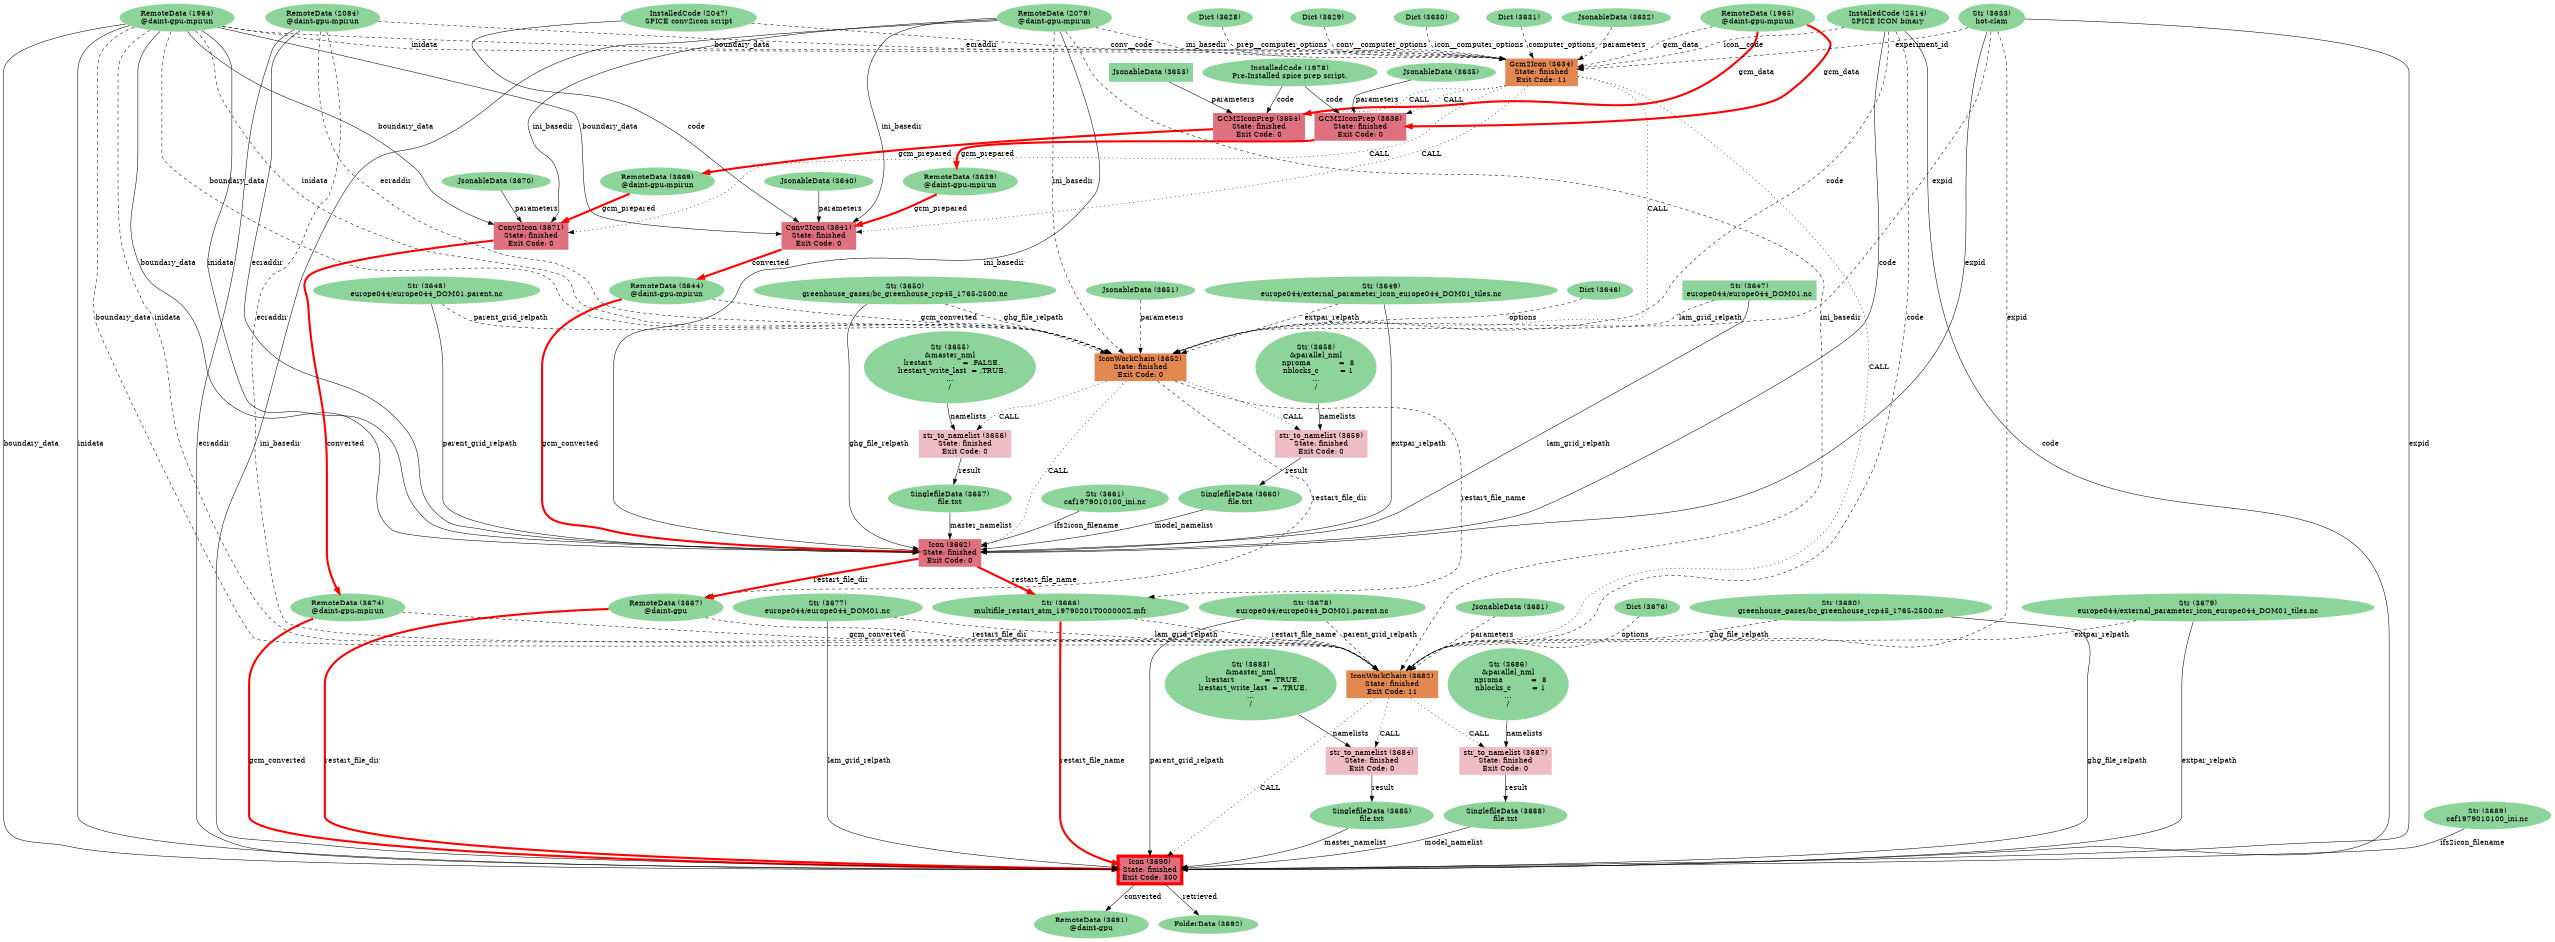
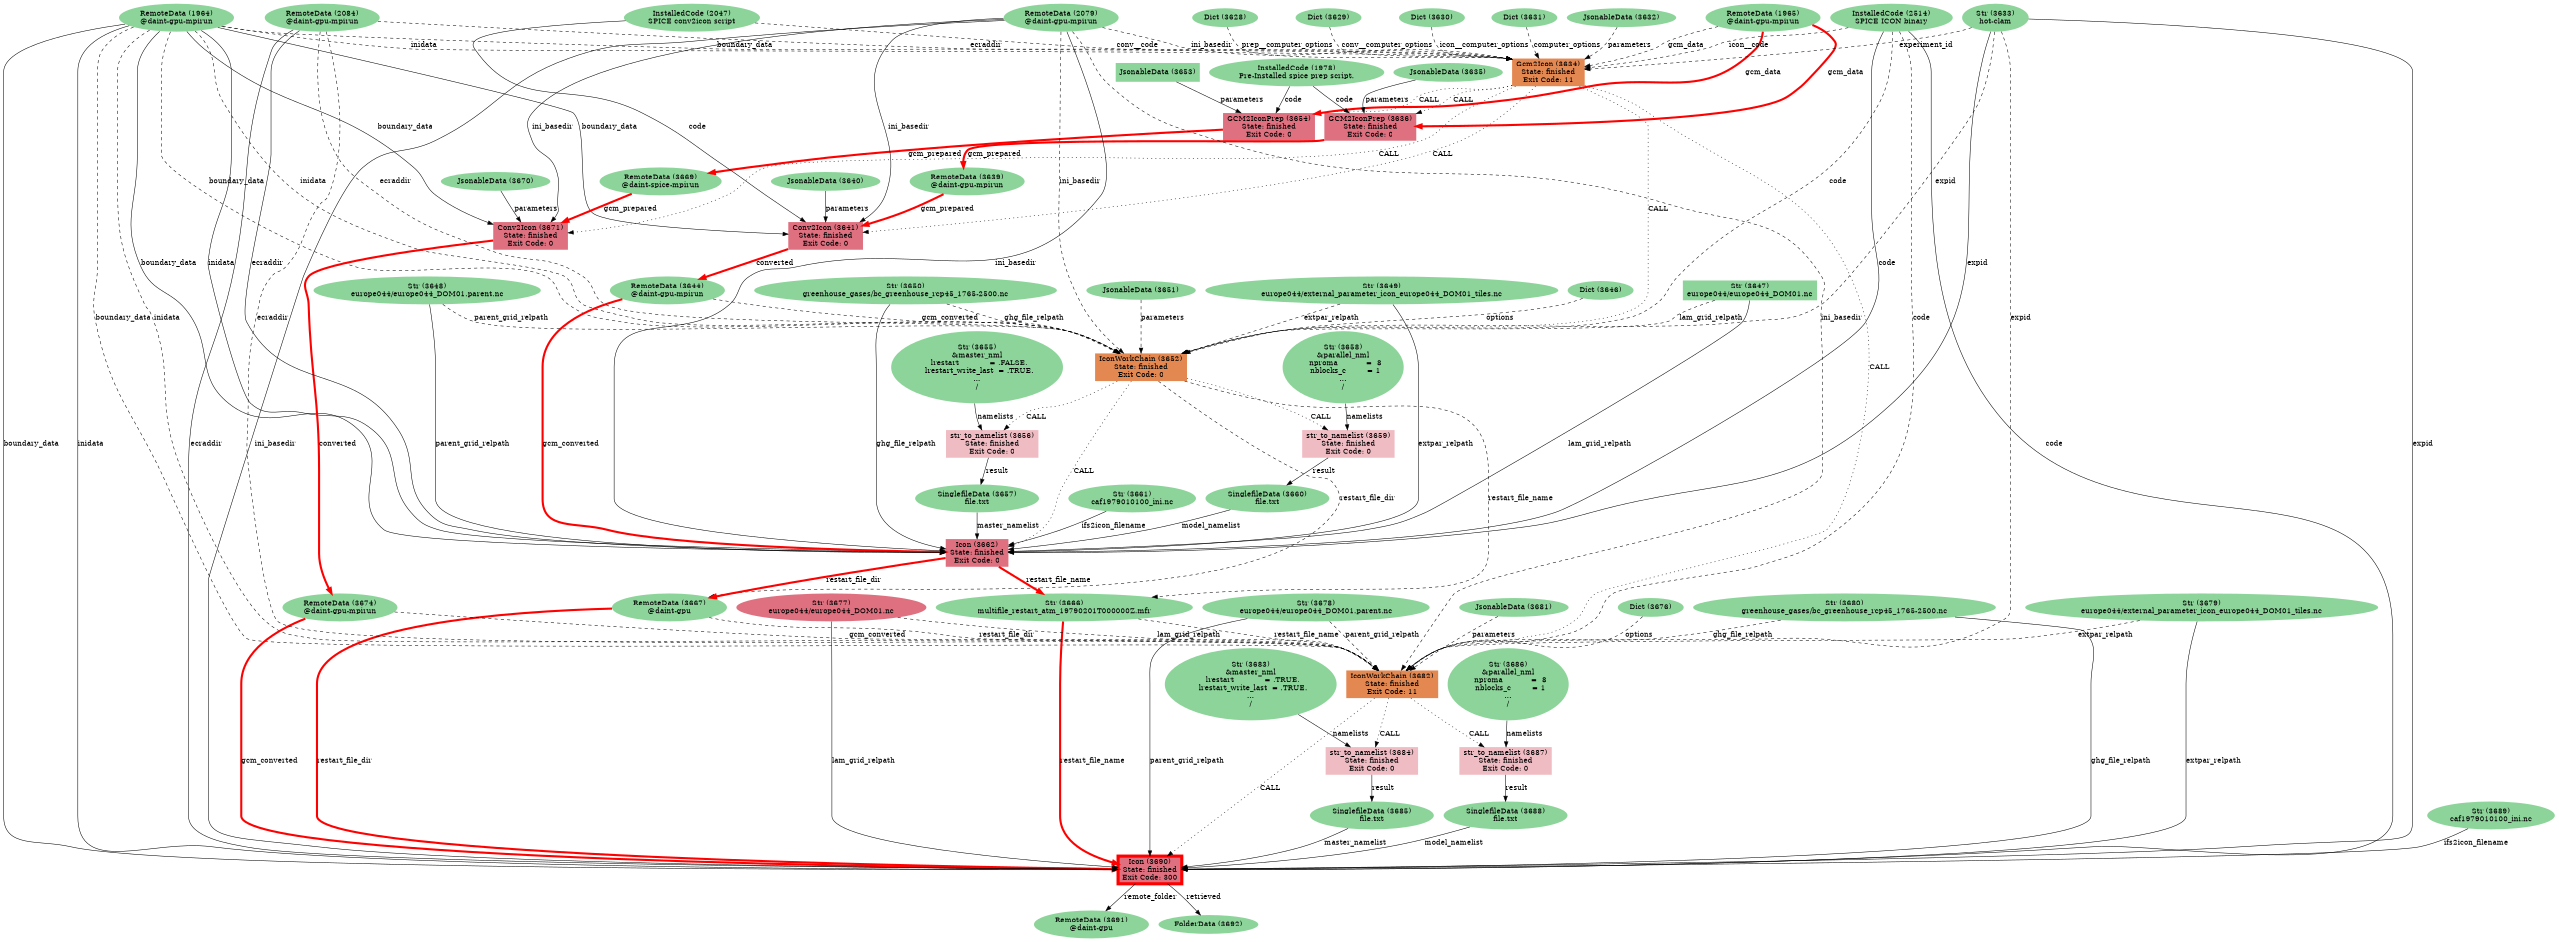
(657, 181) -> (661, 181)
(828, 607) -> (831, 607)
(1143, 897) -> (1150, 897)
